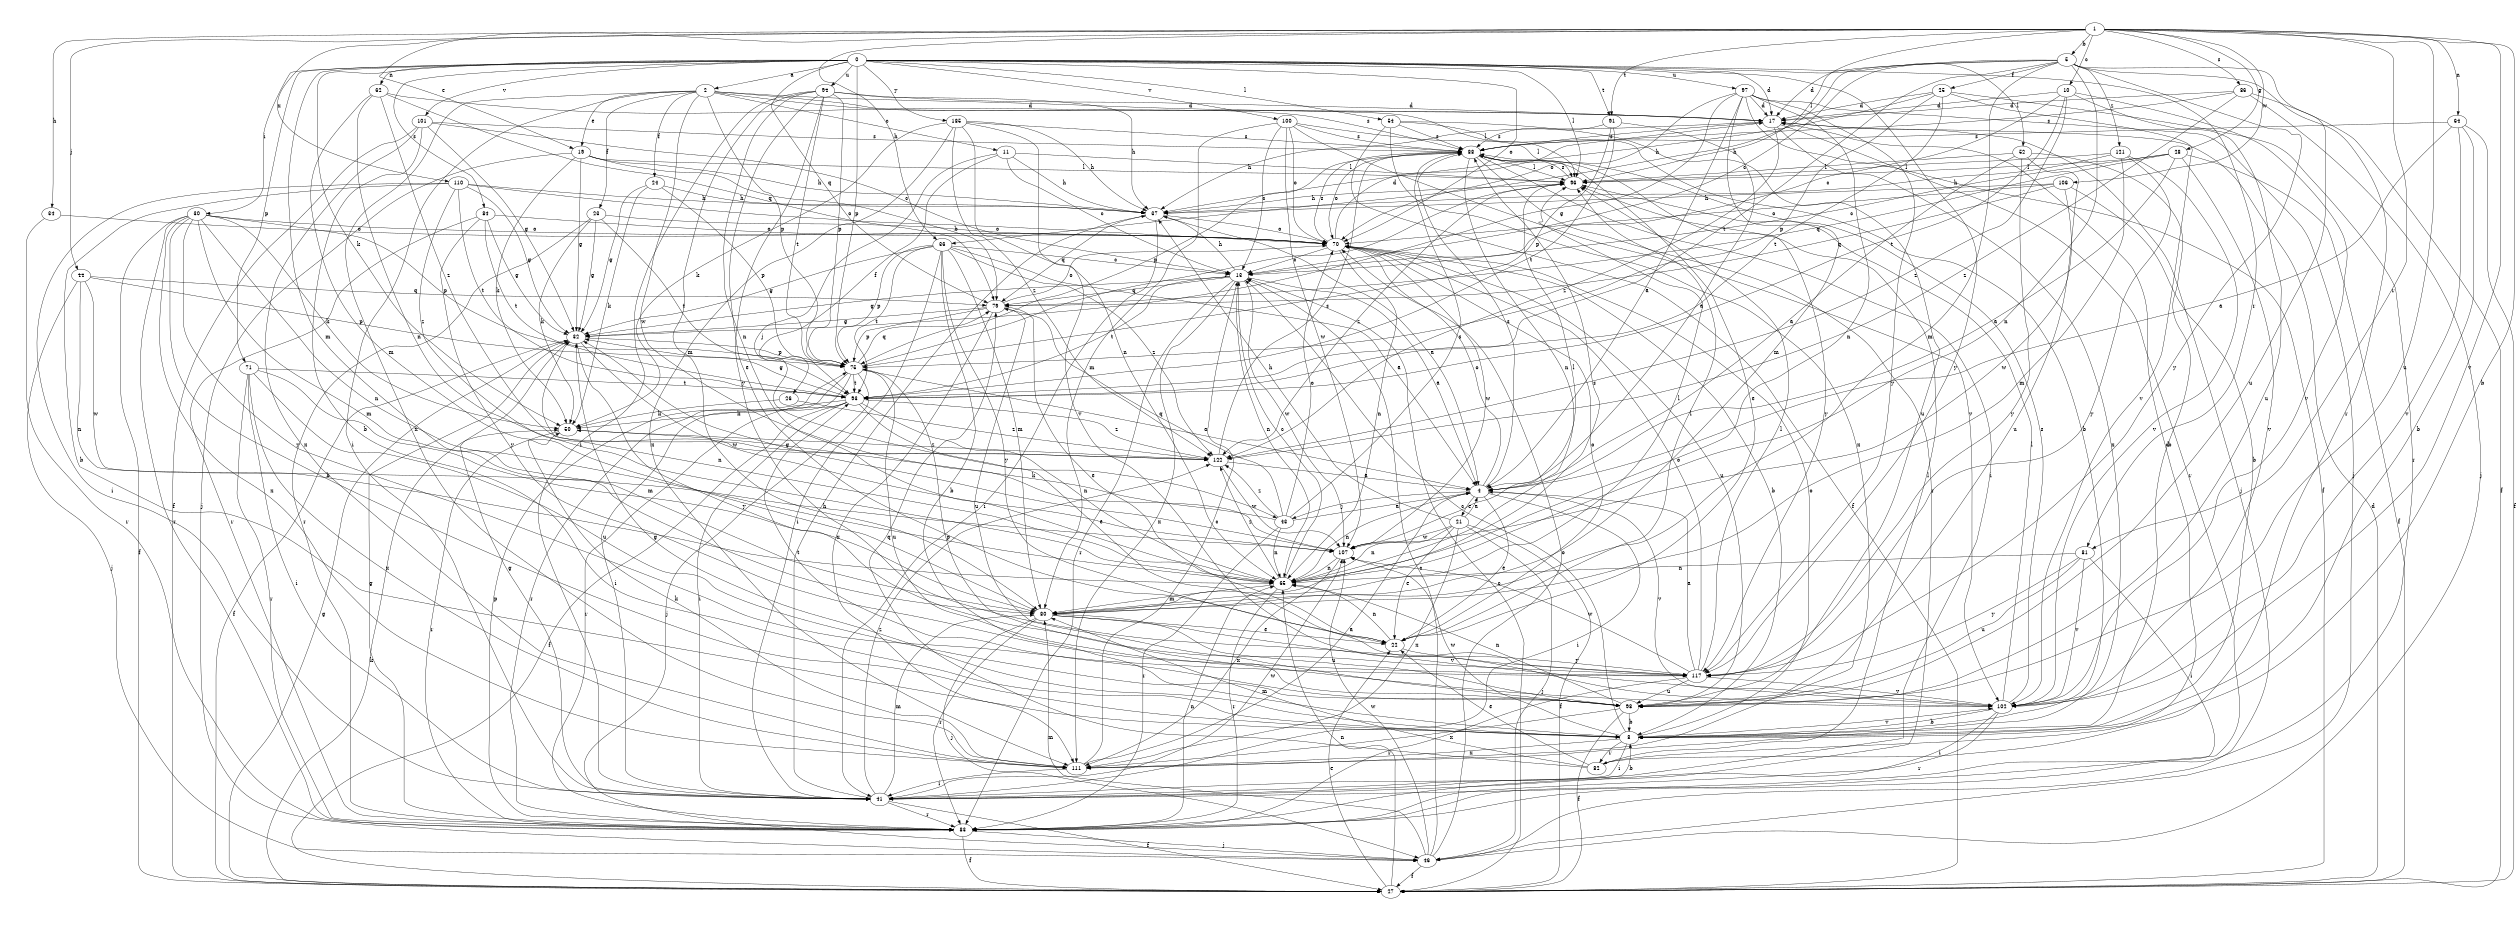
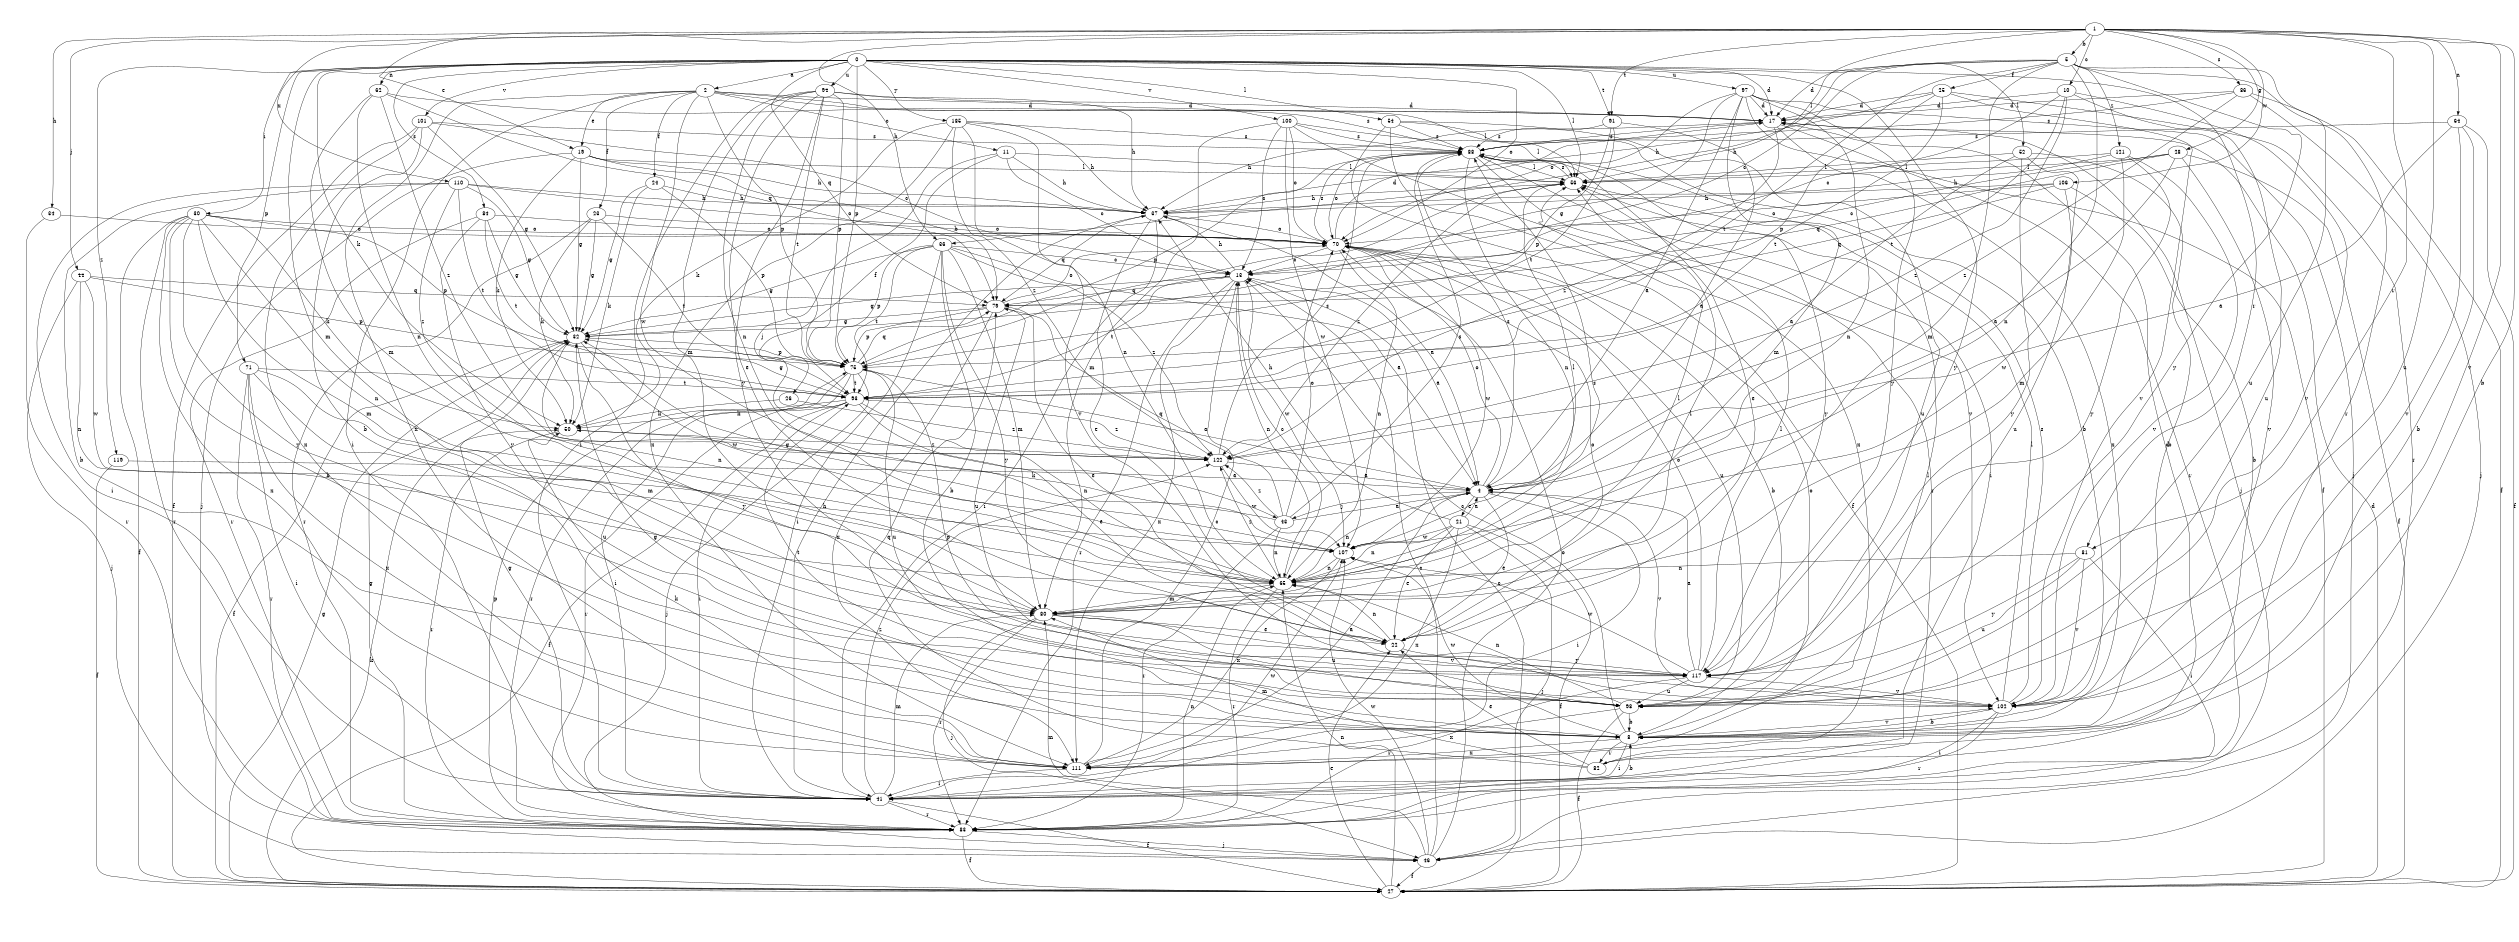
(1574, 183) -> (1574, 183)
none -> (118, 460)
none -> (1154, 463)
